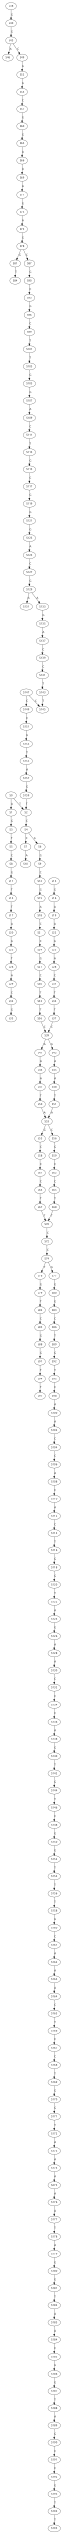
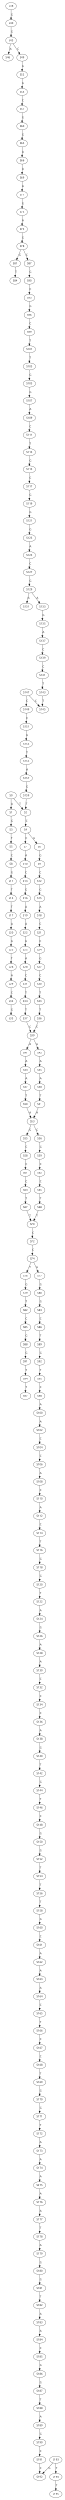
none -> (25, 872)
(54, 2485) -> (48, 2468)
